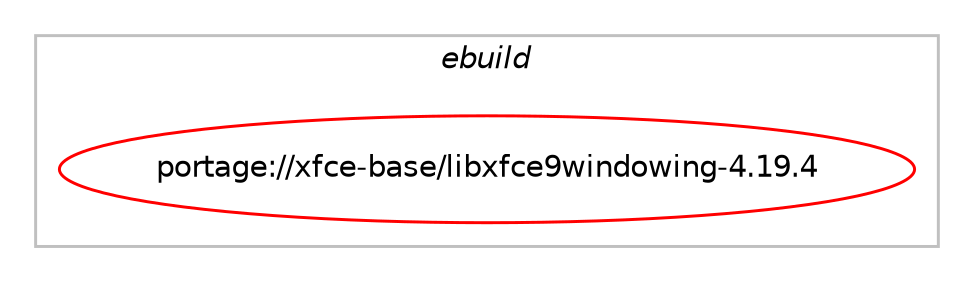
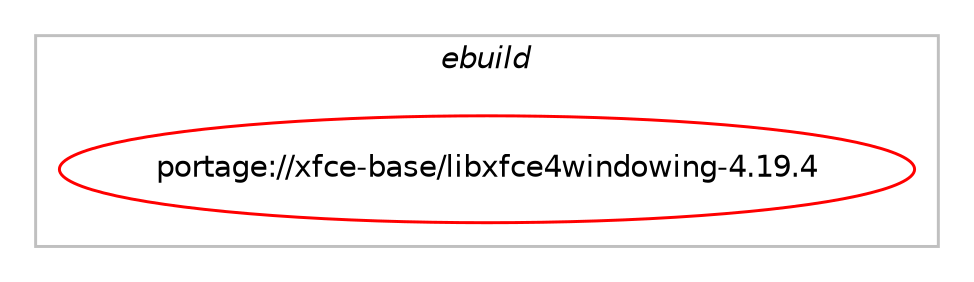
(487, 169) -> (487, 169)
